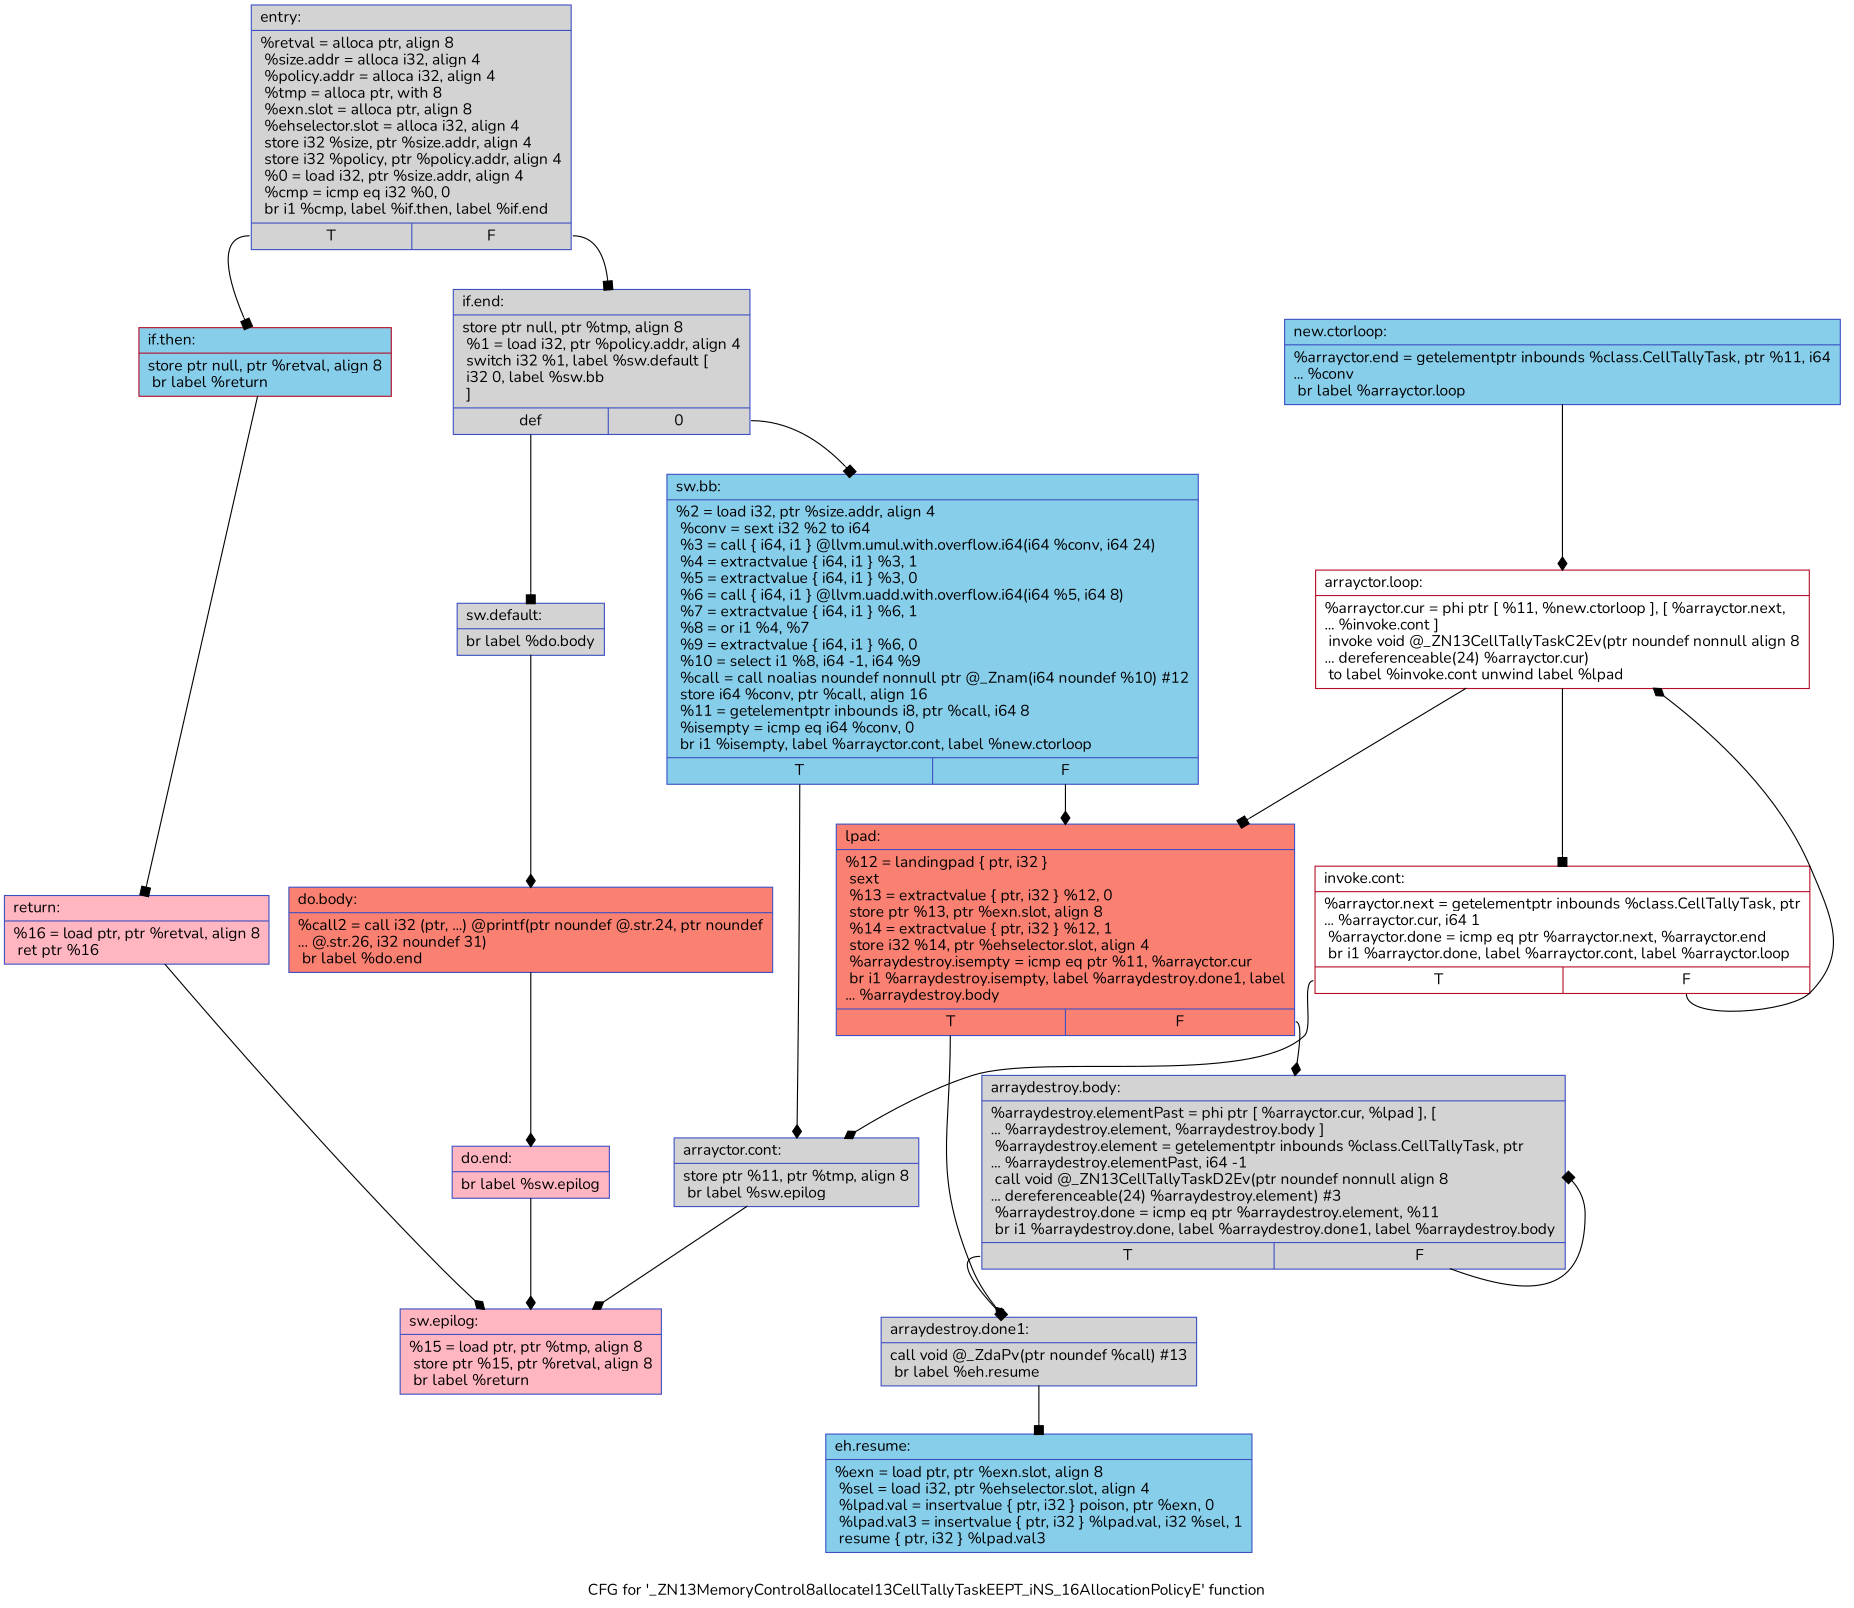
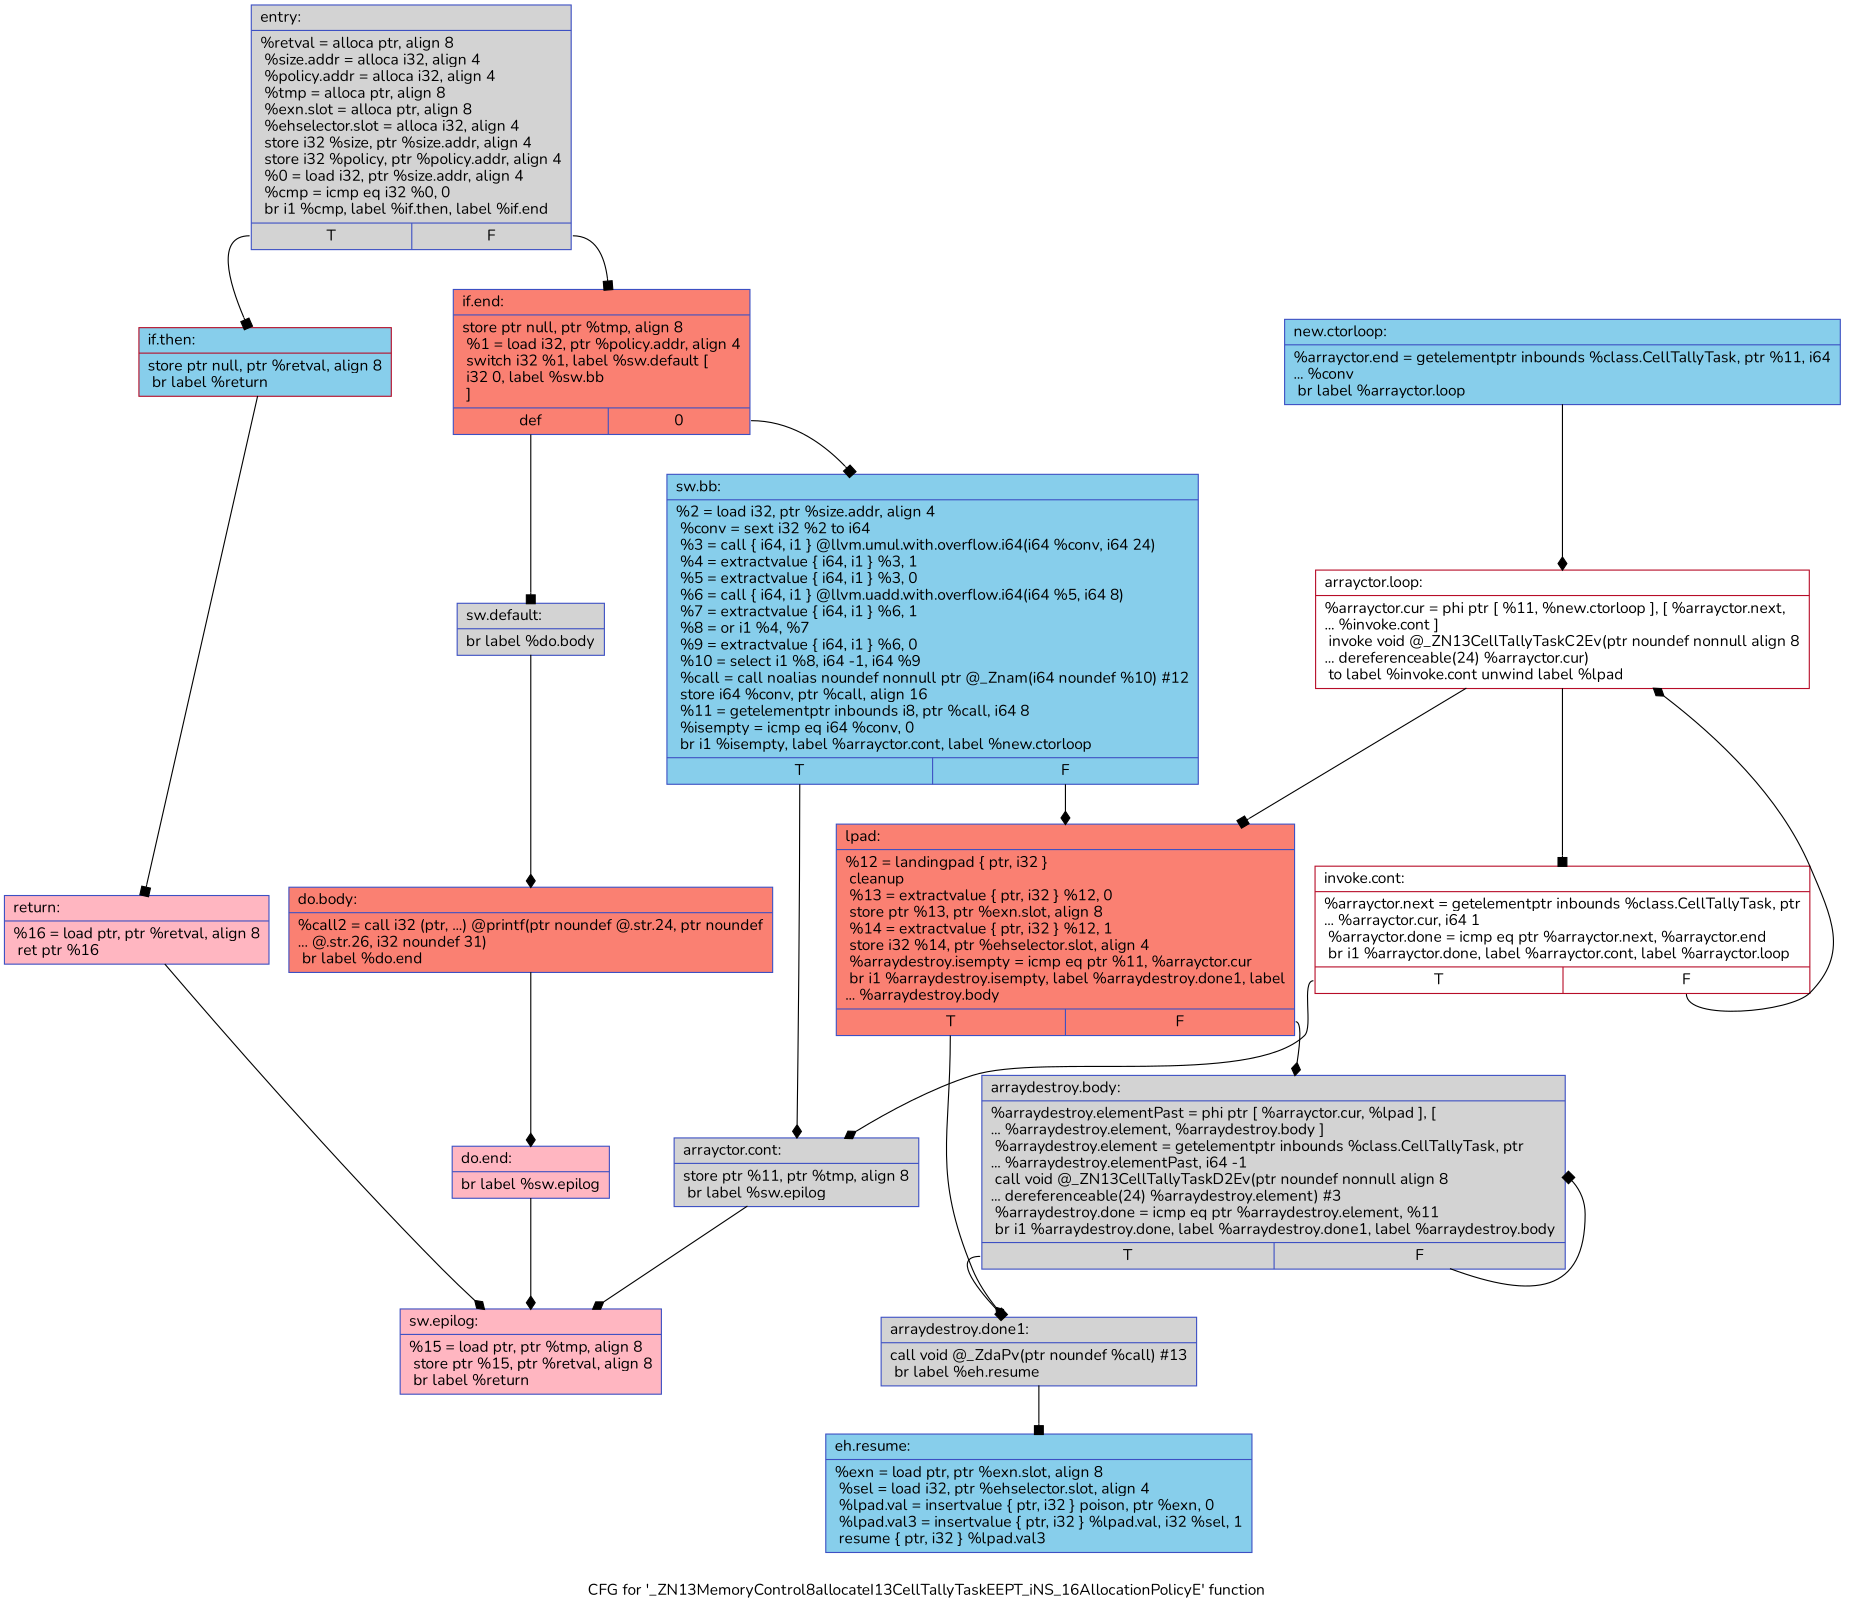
(351, 93) -> (353, 93)
(602, 362) -> (602, 362)
(862, 879) -> (875, 879)
